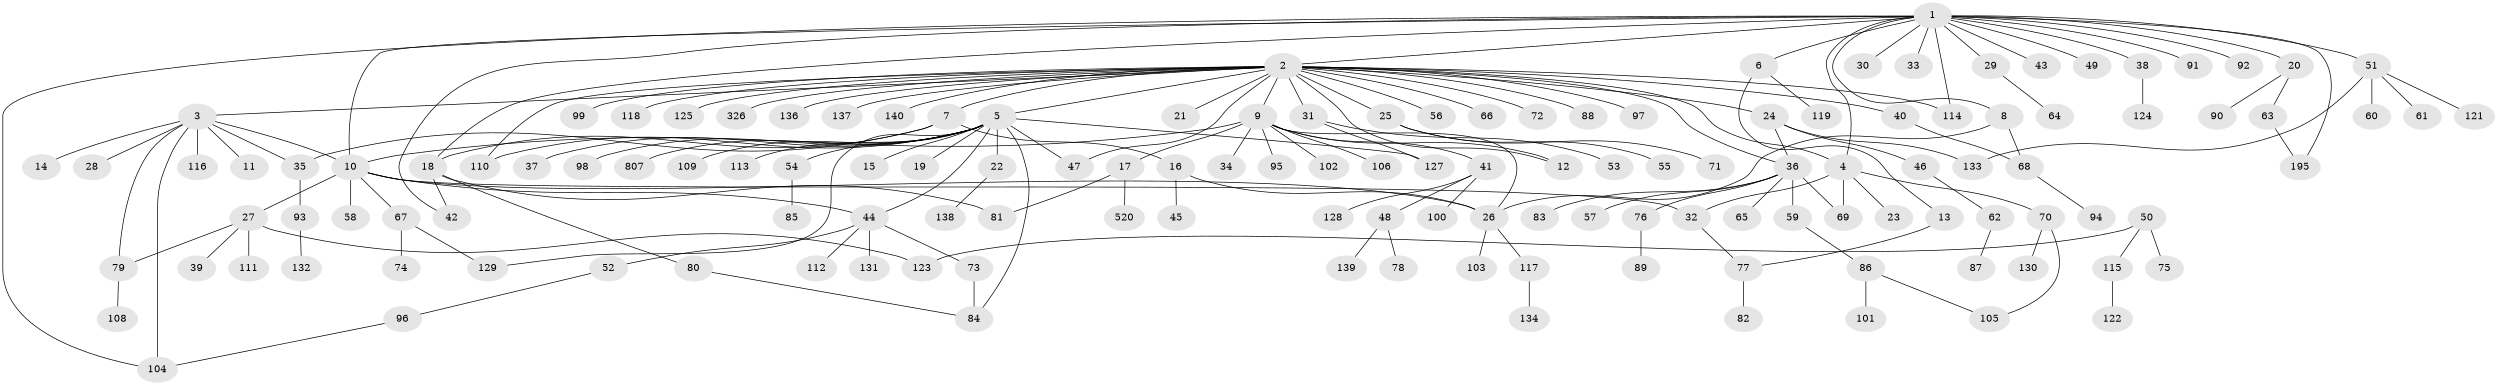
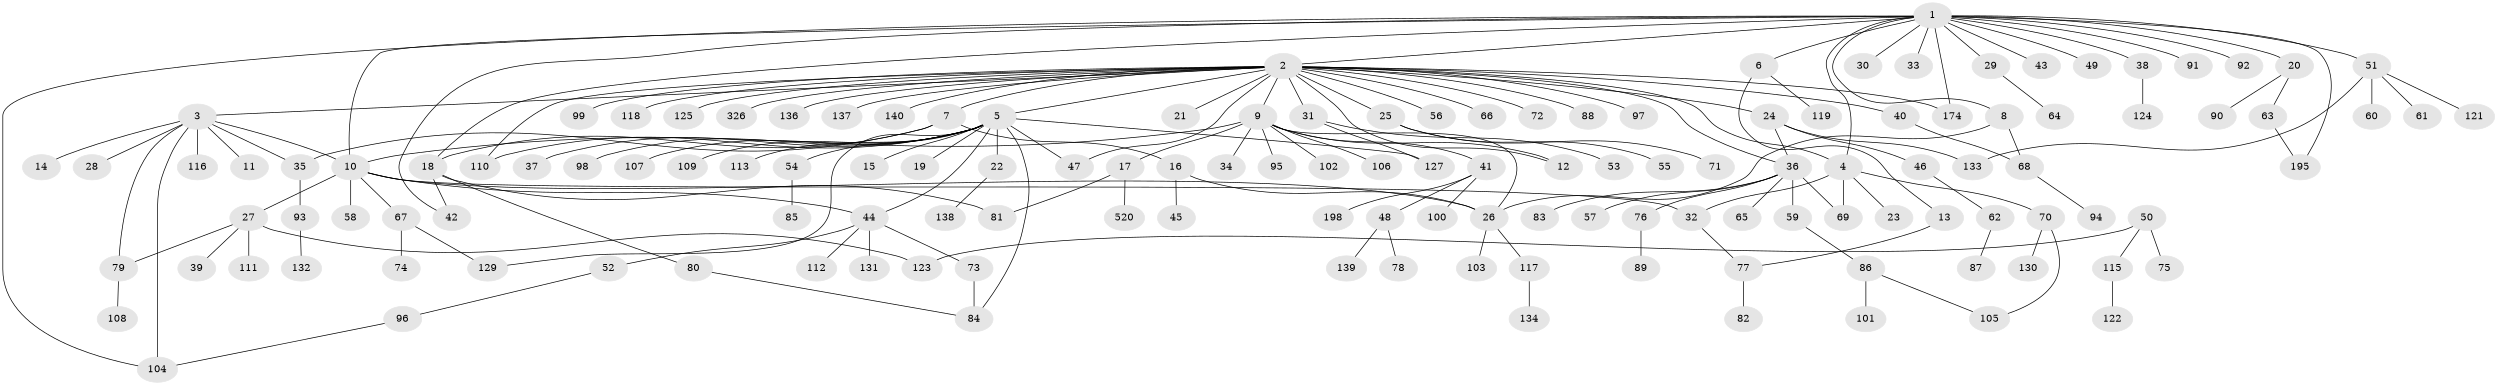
(1952, 117) -> (1952, 117)
(635, 167) -> (635, 167)
(1333, 218) -> (1333, 218)
